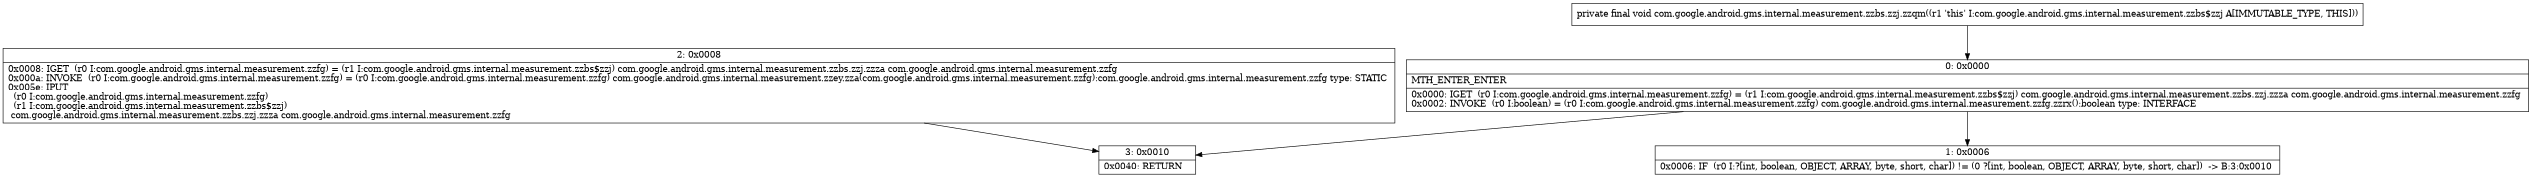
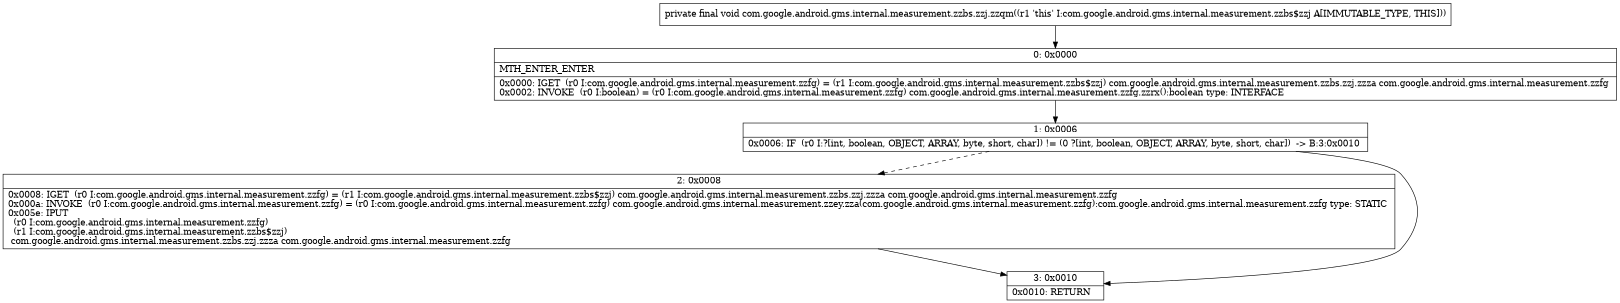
(1443, 133) -> (1353, 264)
none -> (937, 162)
(1147, 167) -> (1055, 293)
